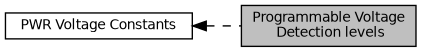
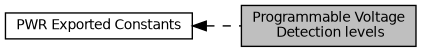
(99, 26) -> (99, 26)
